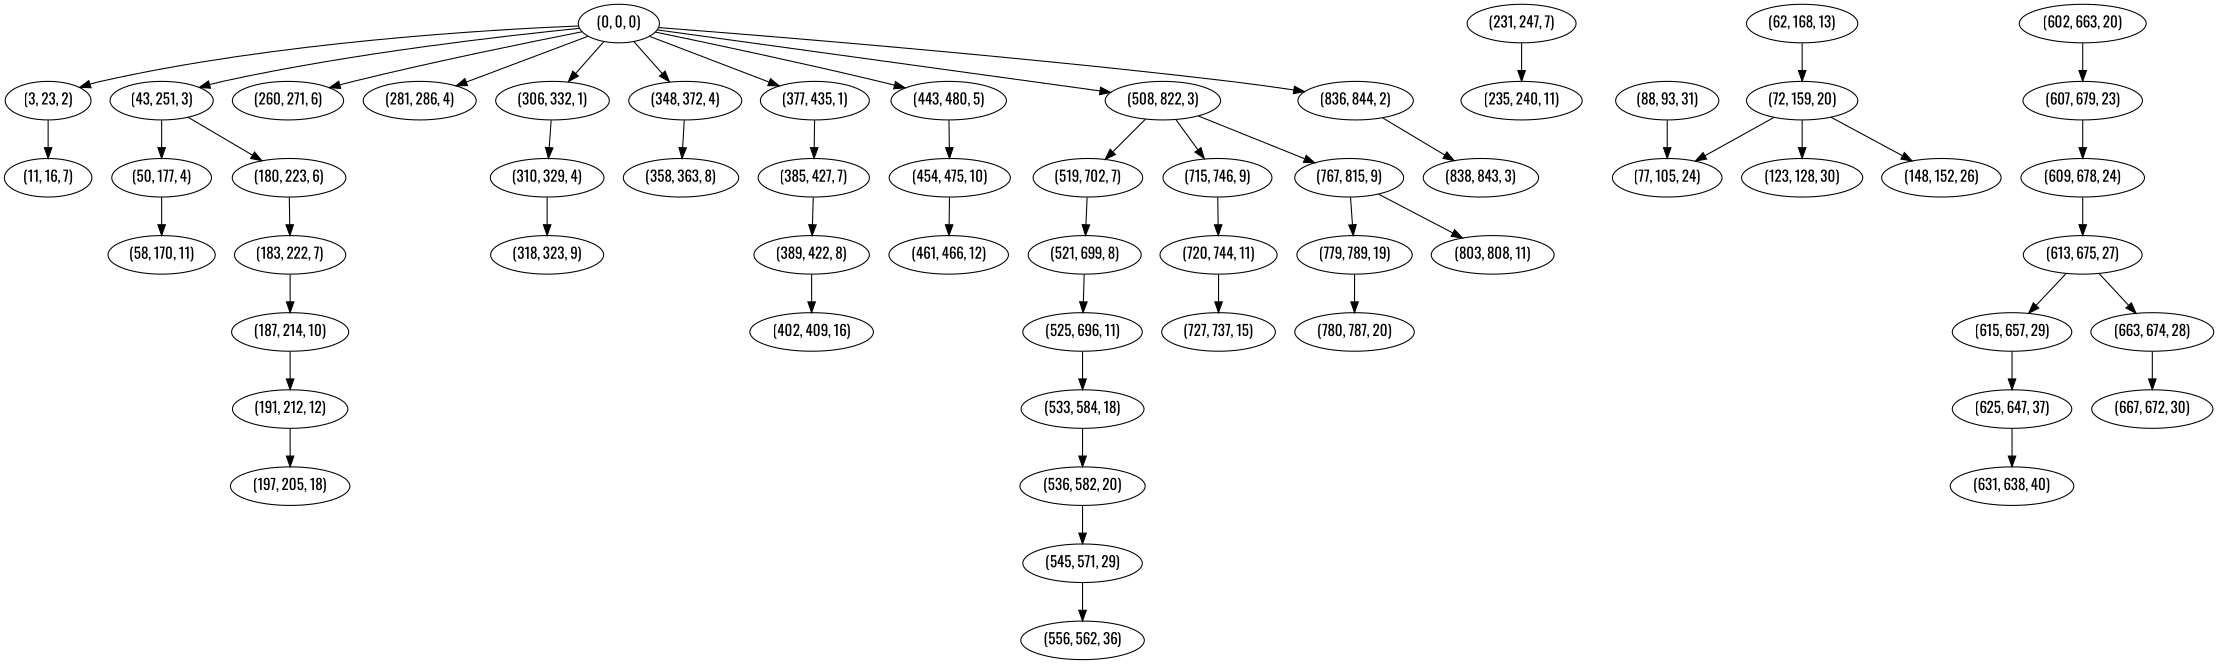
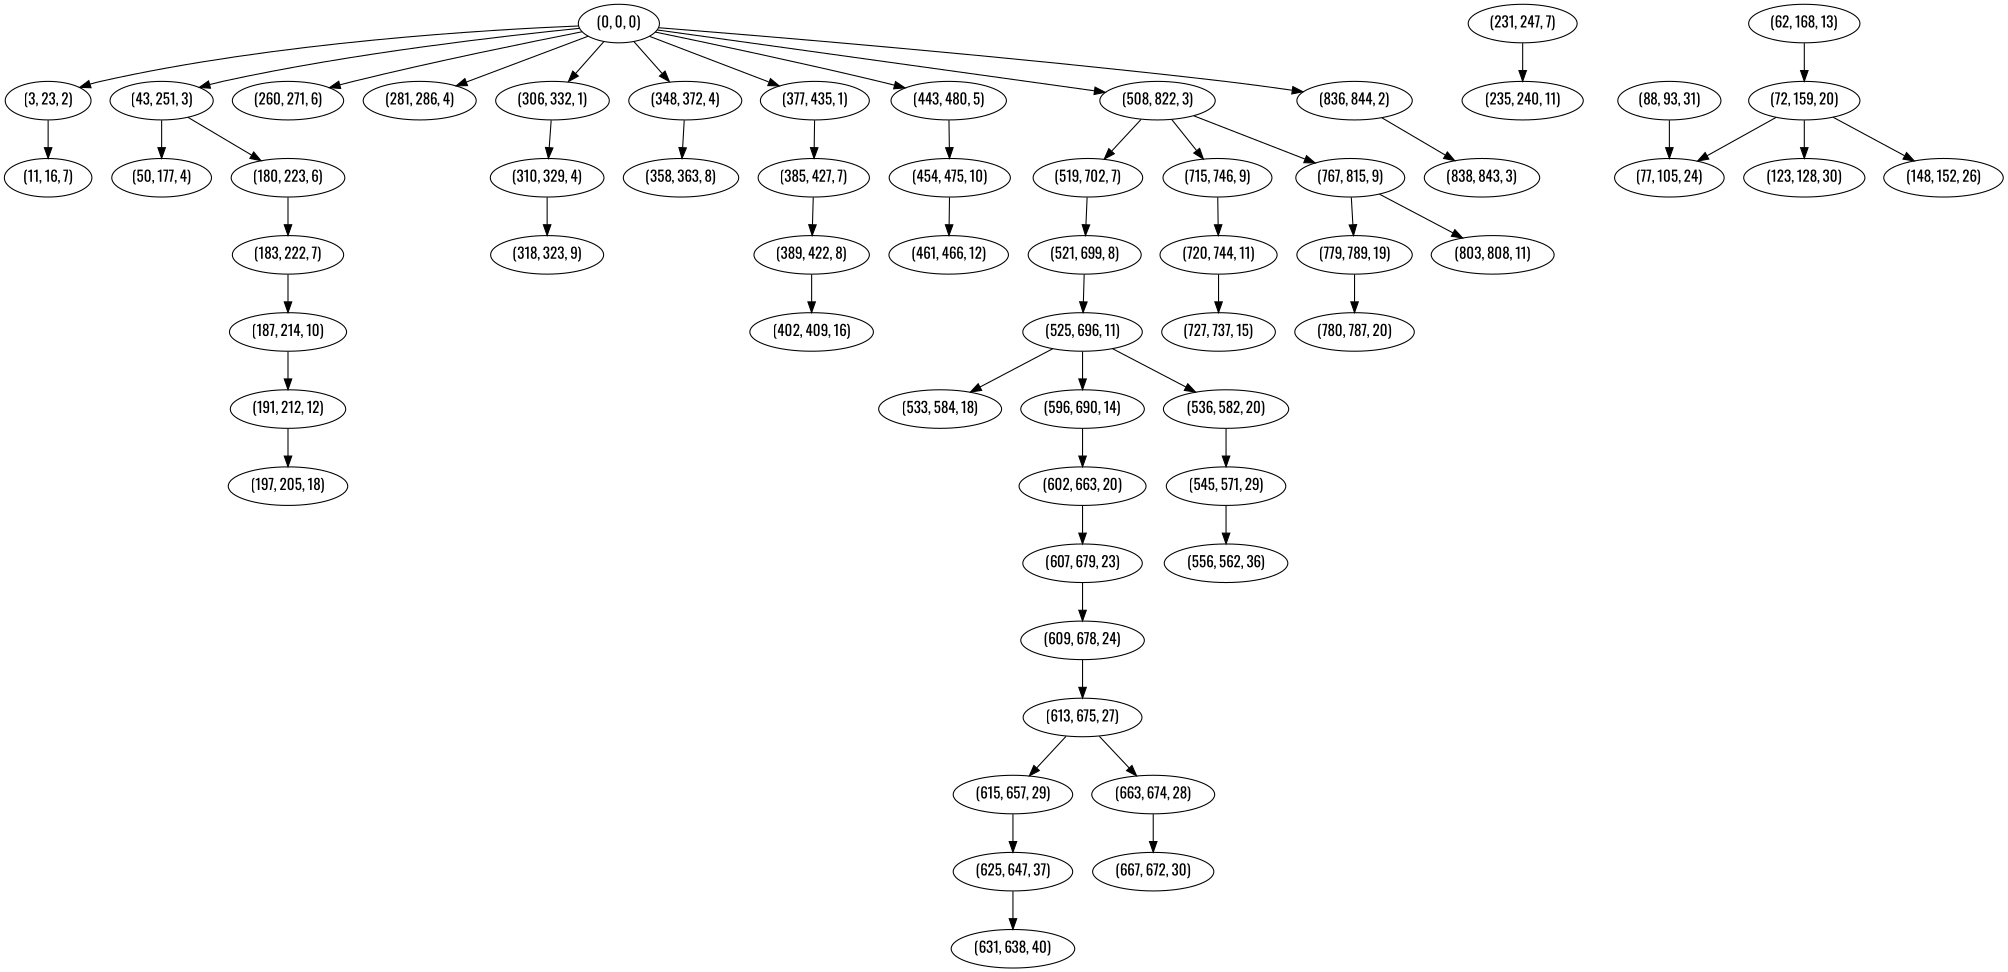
(162, 255) -> none
none -> (1083, 409)
(1083, 442) -> (1149, 368)
